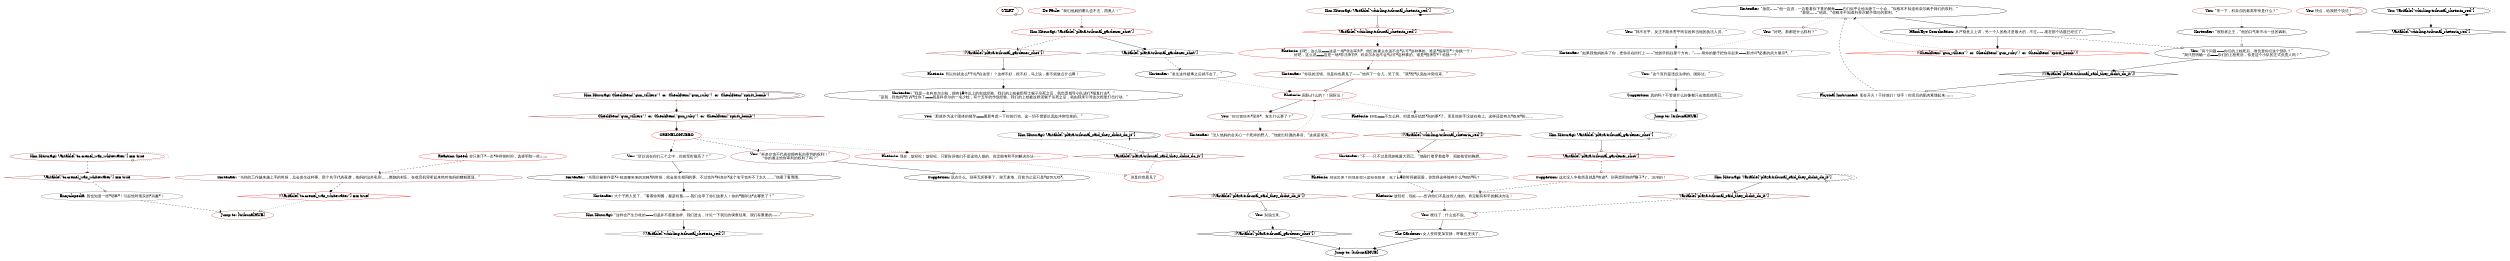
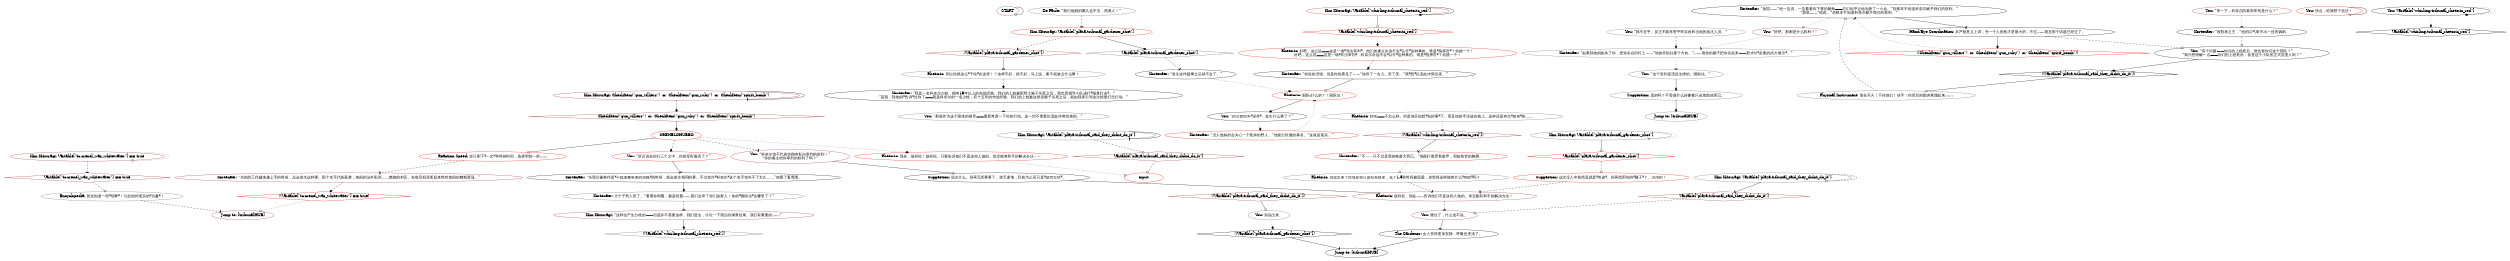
(1082, 11) -> (1082, 11)
(1365, 74) -> (1365, 74)
(1376, 106) -> none
(1257, 117) -> (1257, 117)
none -> (593, 145)
(669, 156) -> (669, 156)
(1144, 178) -> (1144, 178)
none -> (1224, 186)
